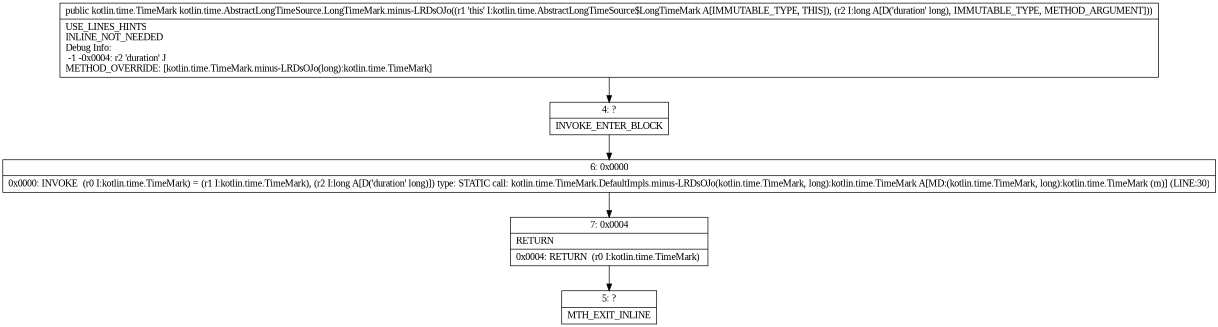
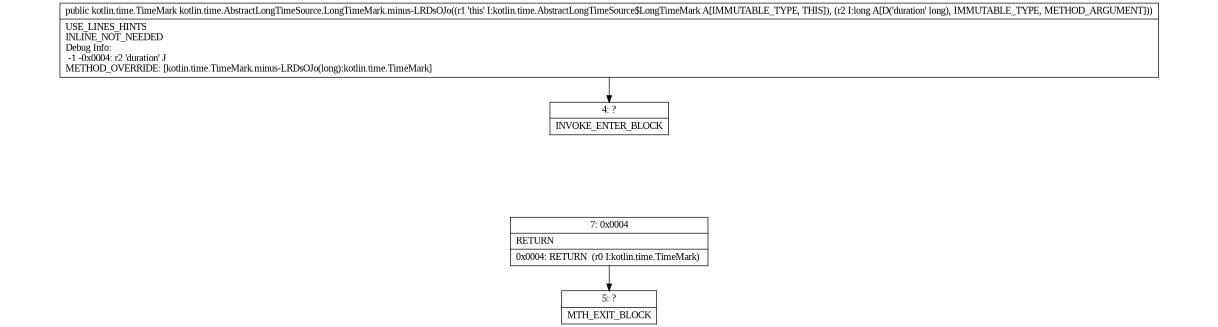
(609, 176) -> none
(609, 315) -> (609, 315)
